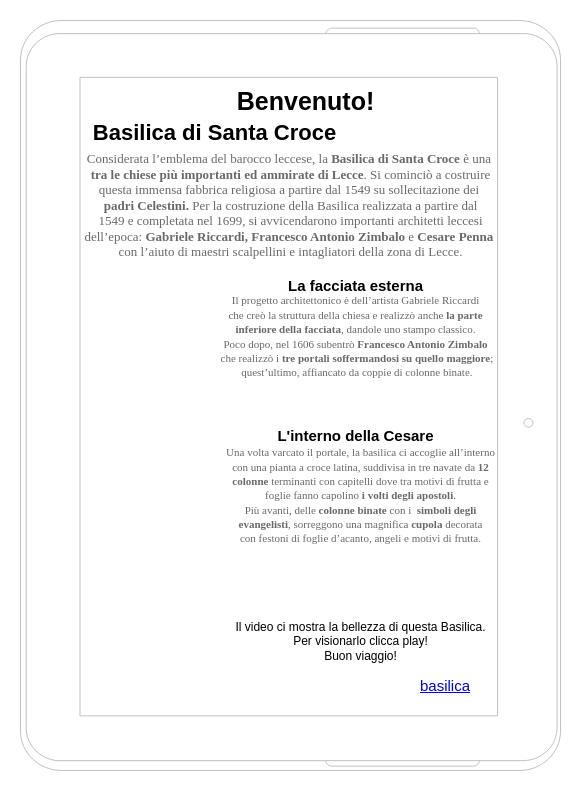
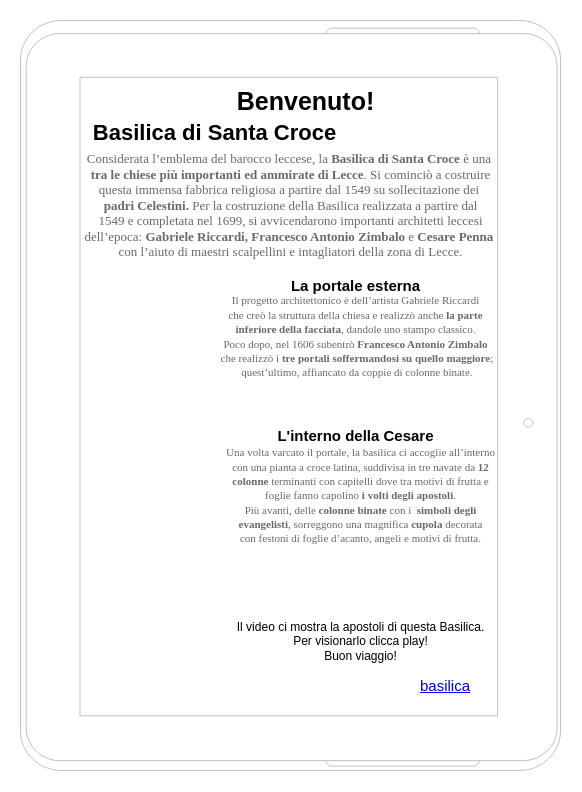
(356, 286) -> (356, 286)
(361, 642) -> (361, 642)
